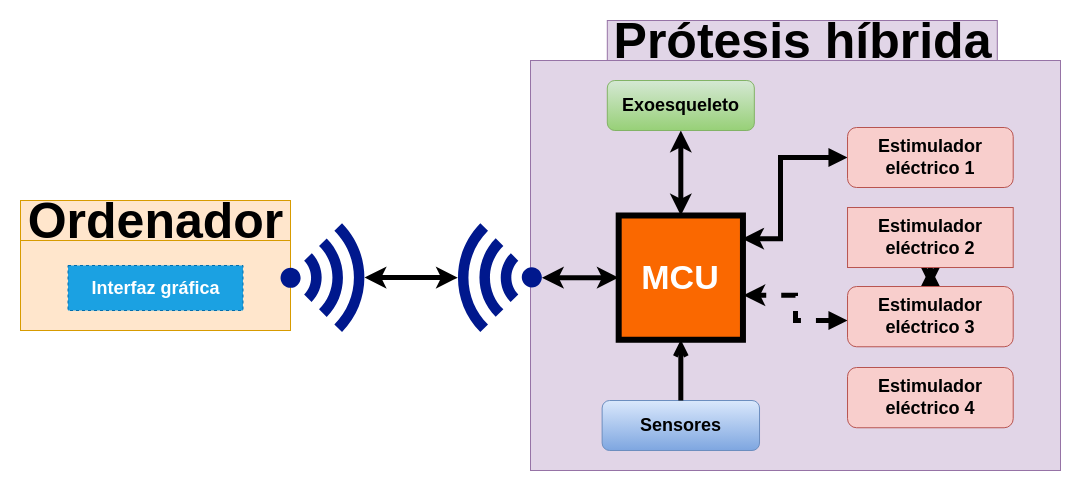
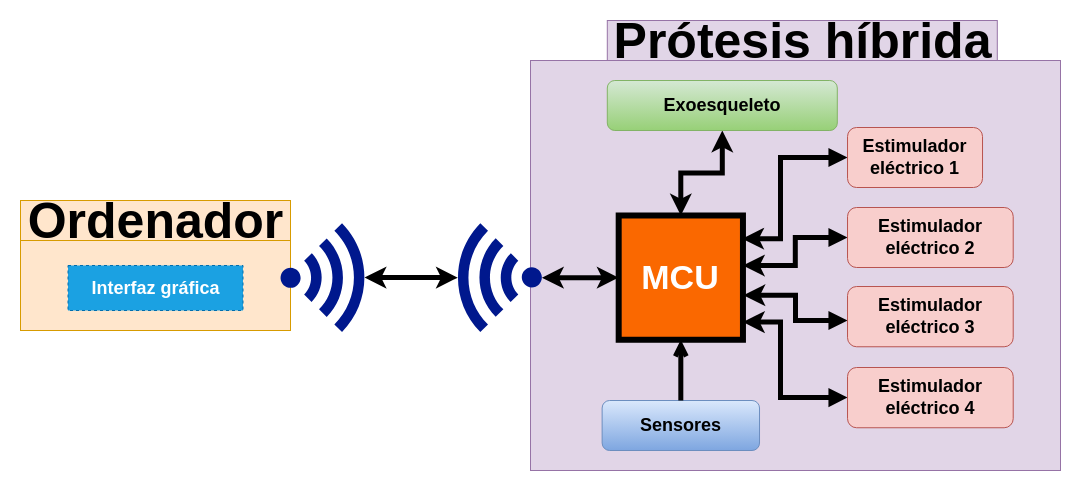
(681, 106) -> (722, 106)
(930, 158) -> (915, 158)
(930, 238) -> (930, 238)
(930, 276) -> (795, 253)
(796, 303) -> (796, 303)
none -> (781, 373)
